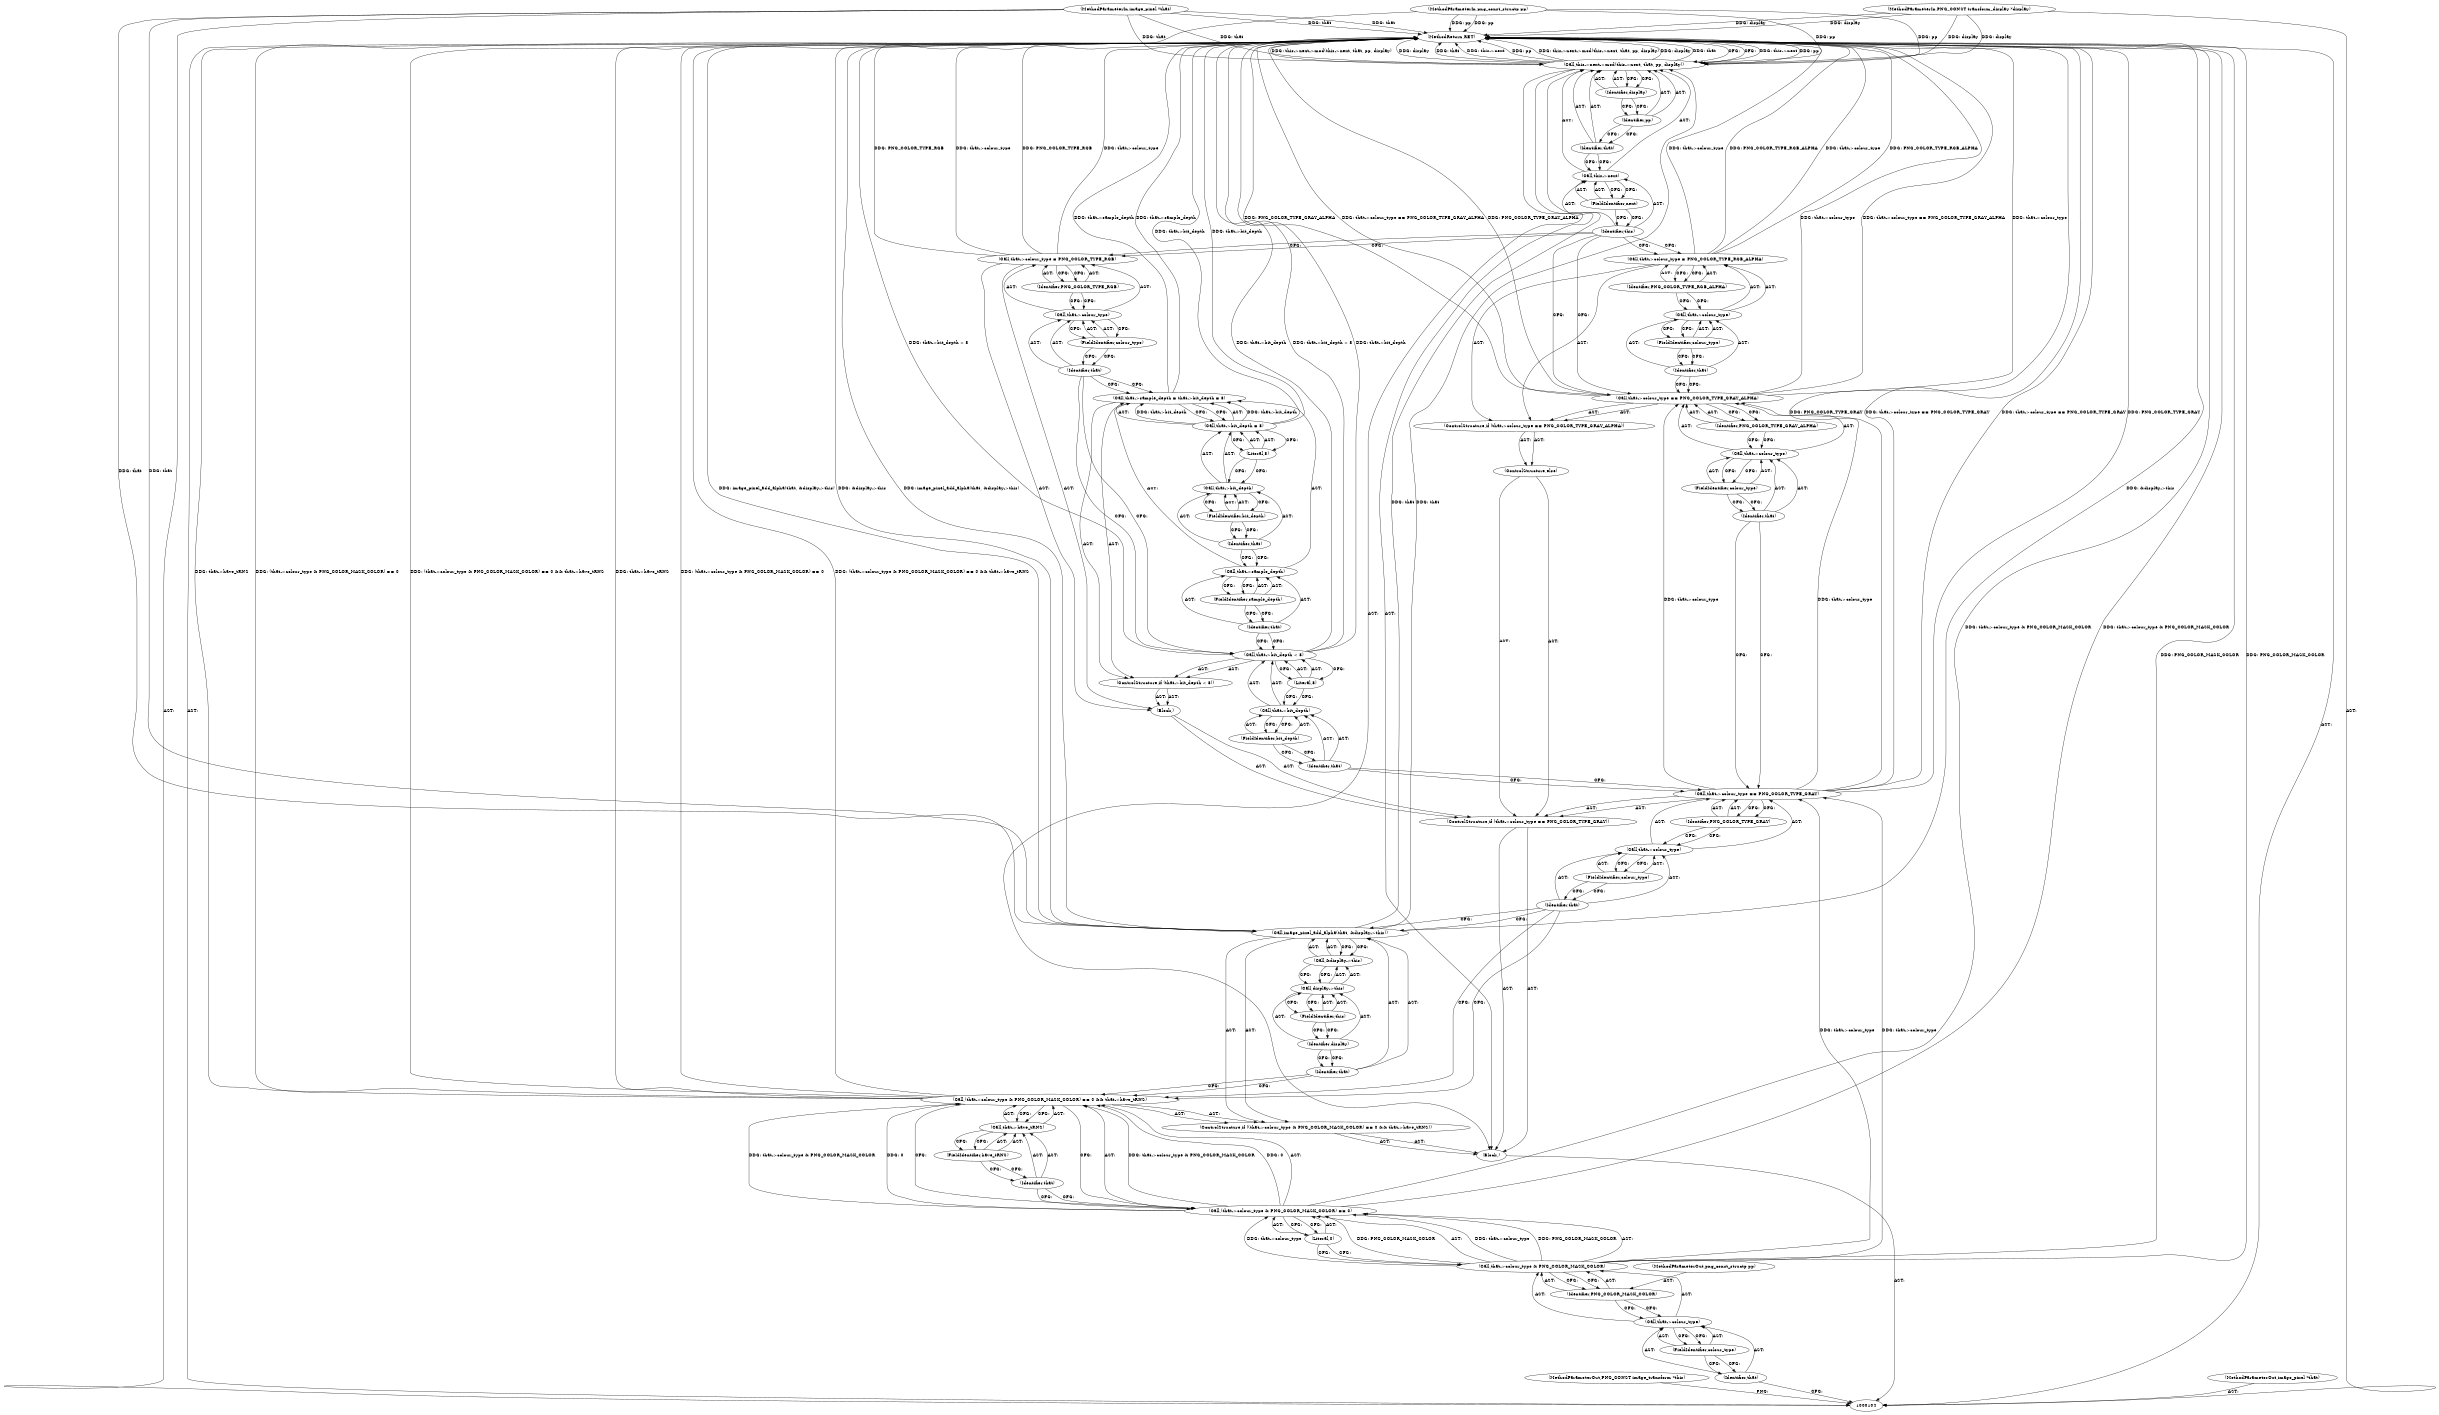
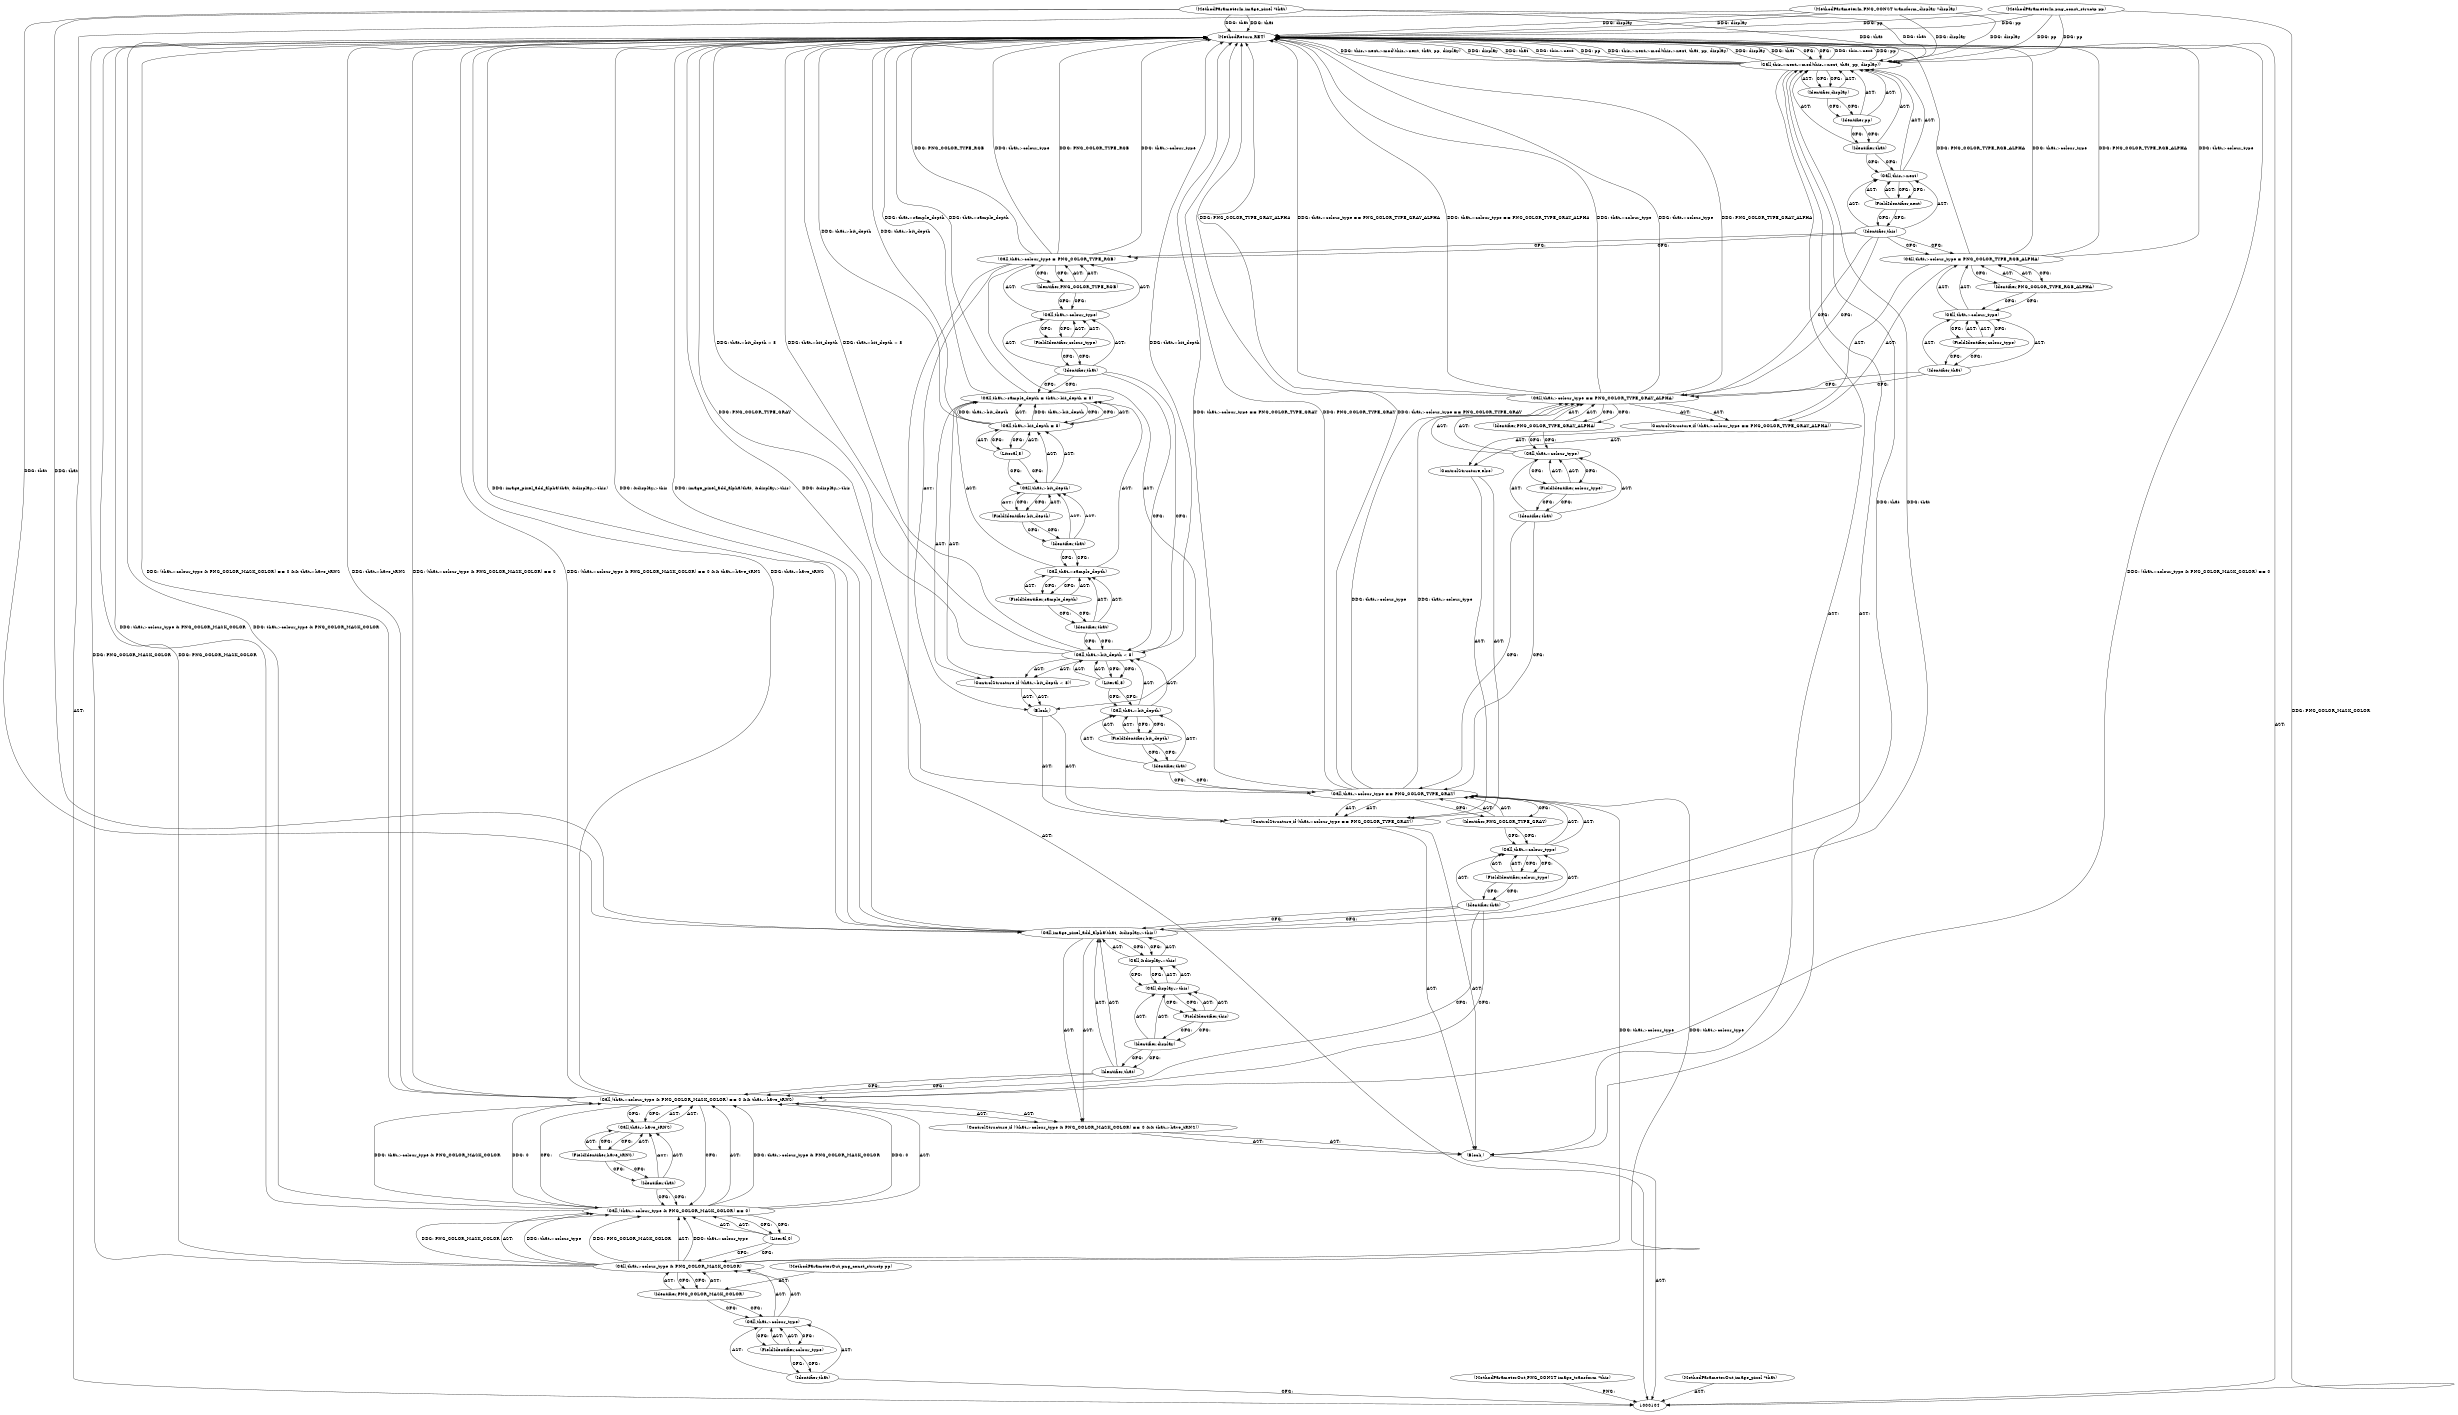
(194, 711) -> (2331, 711)
(164, 1263) -> (1139, 899)
